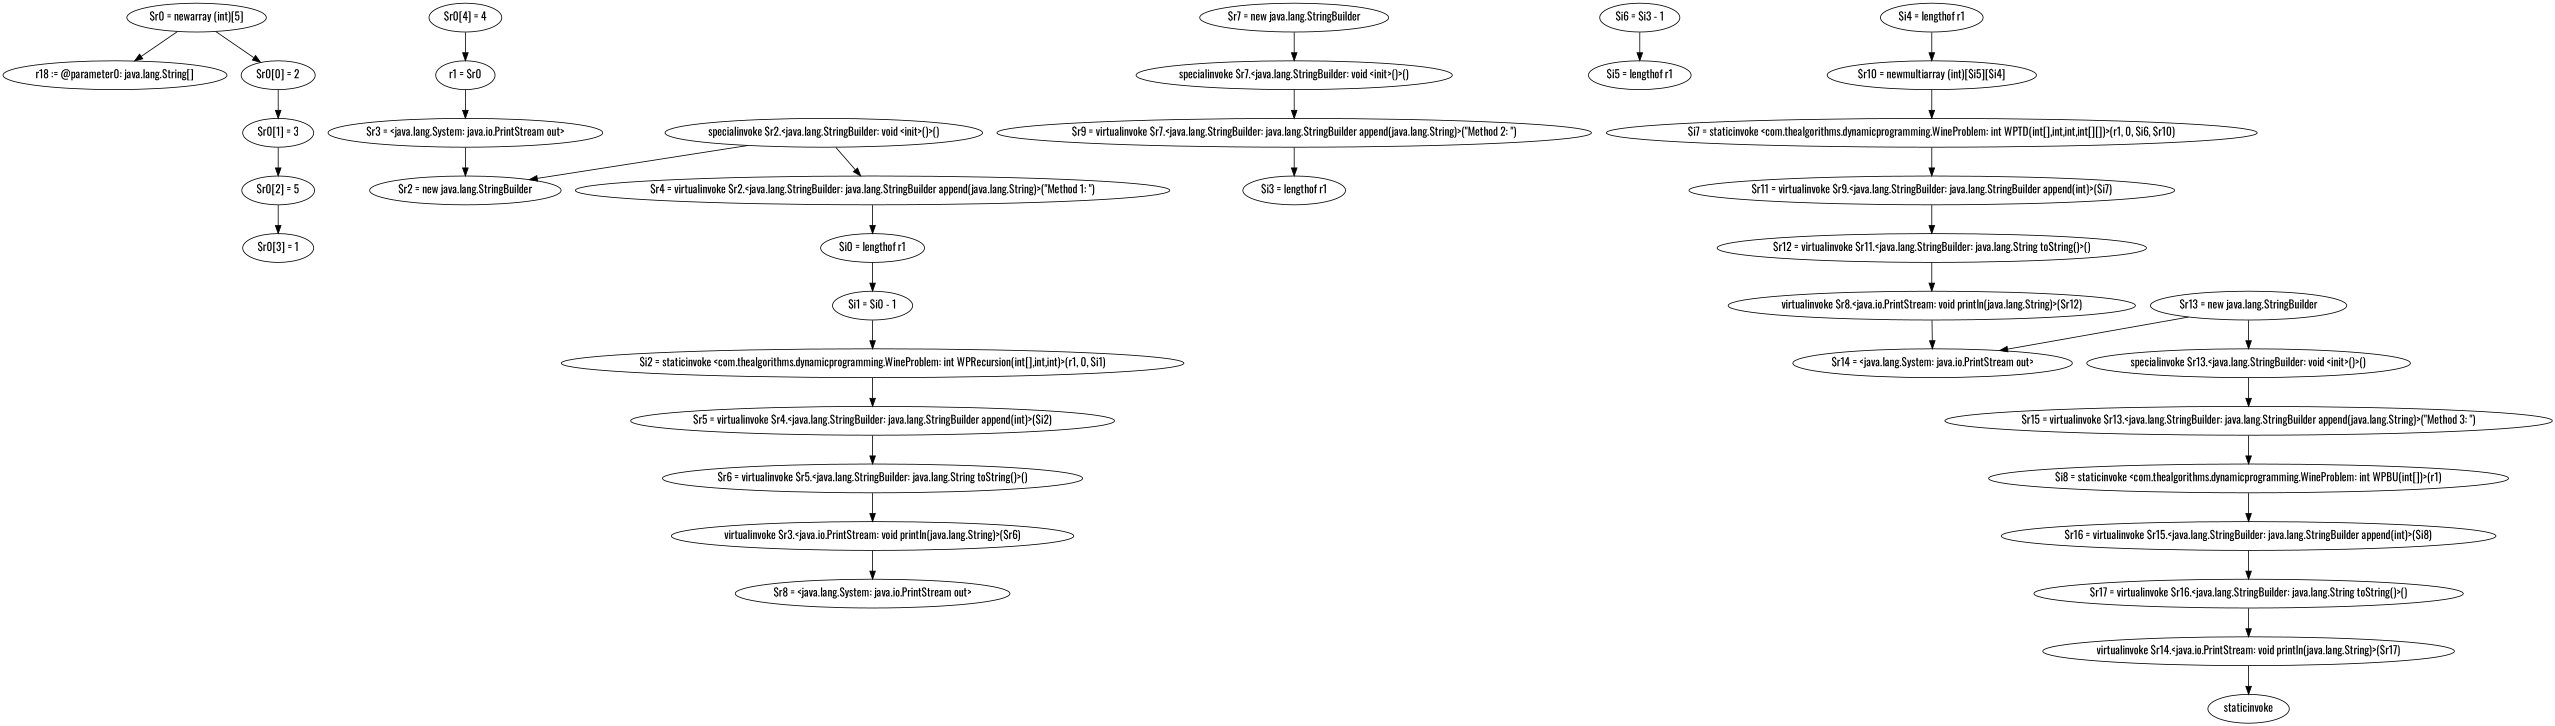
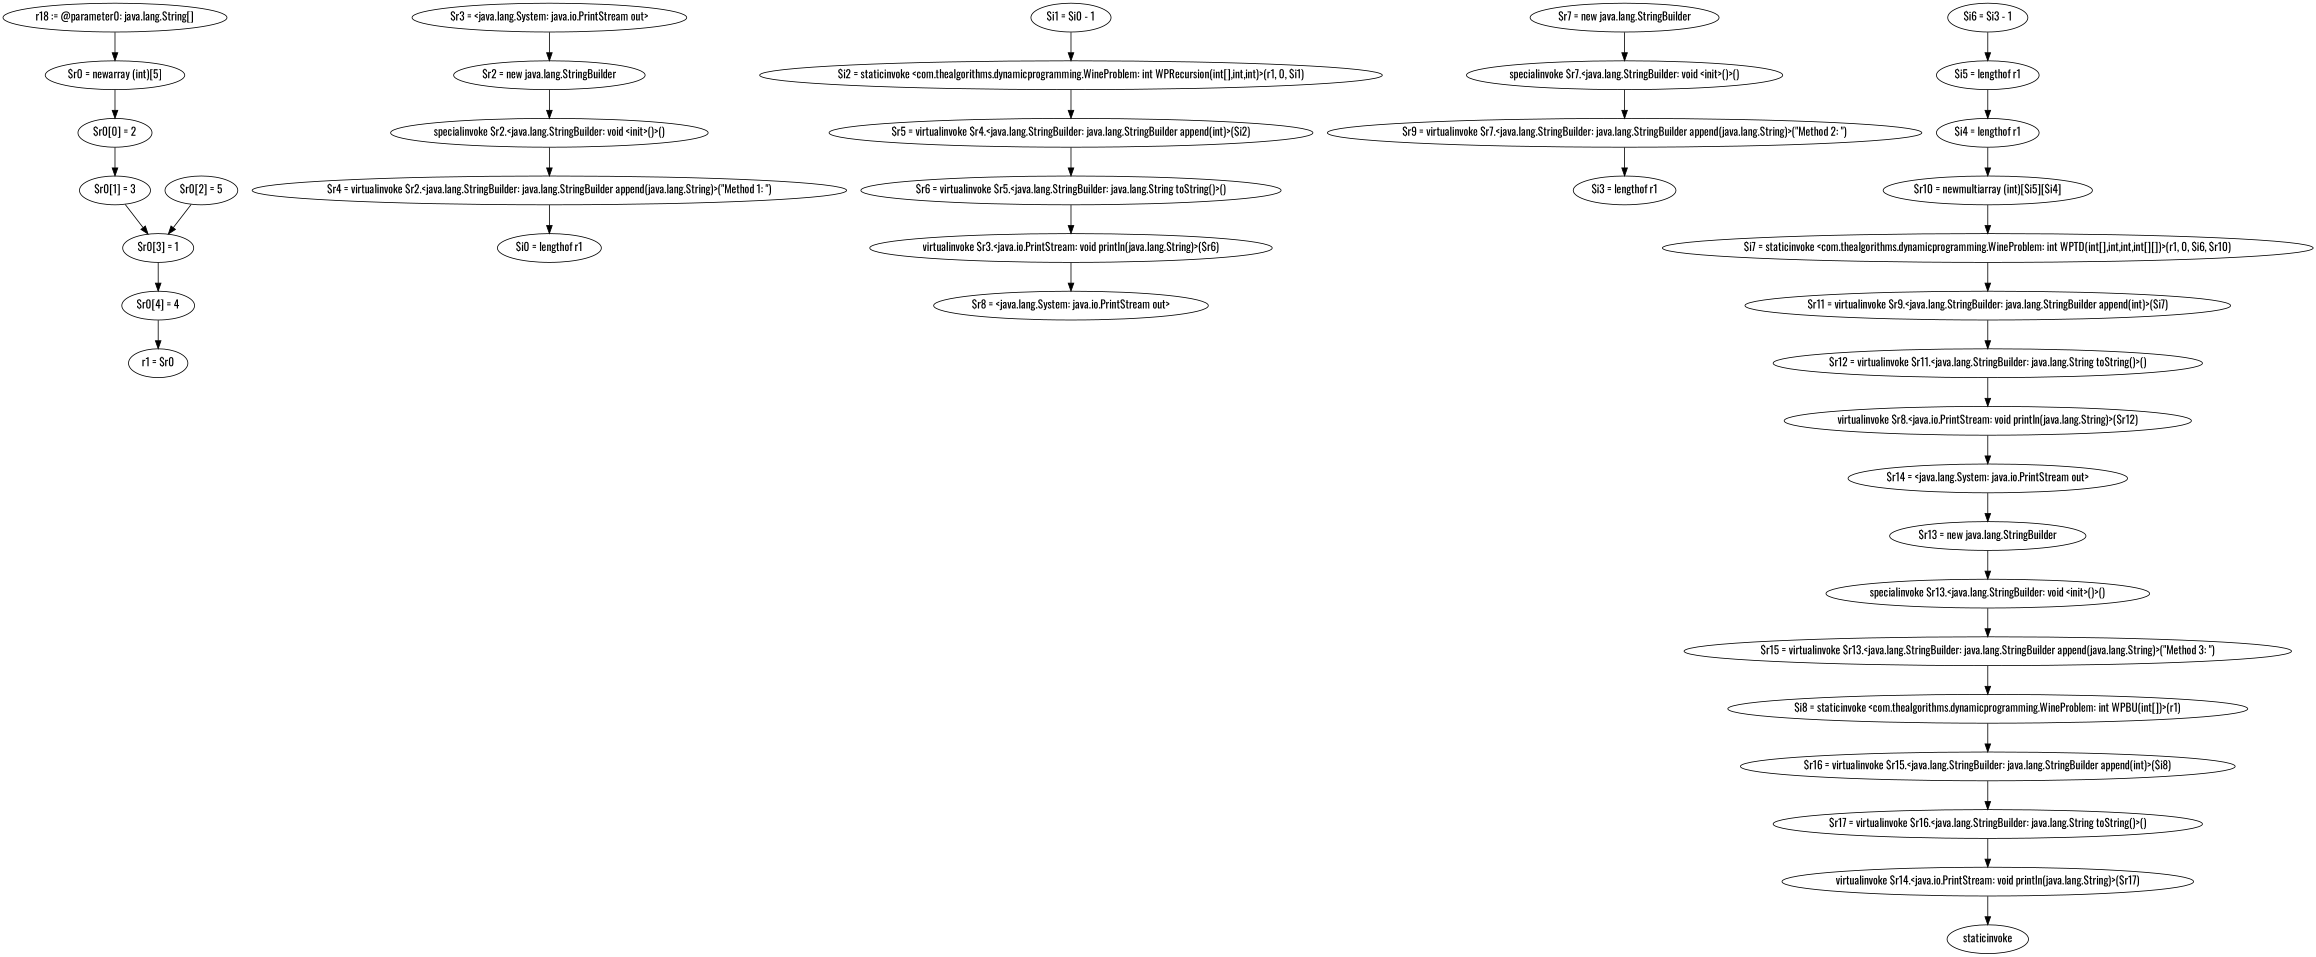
(159, 44) -> (115, 42)
(465, 100) -> none
none -> (1988, 100)
(278, 158) -> (134, 216)
(643, 162) -> (549, 100)
none -> (158, 273)
(873, 273) -> none
(2098, 333) -> (1988, 503)
